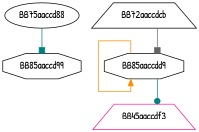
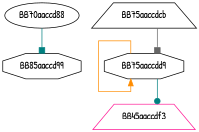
(42, 15) -> (42, 15)
(144, 15) -> (144, 15)
(144, 66) -> (144, 66)
